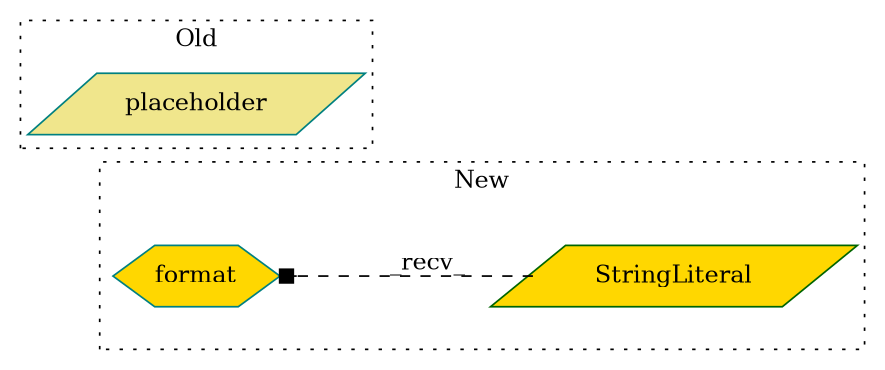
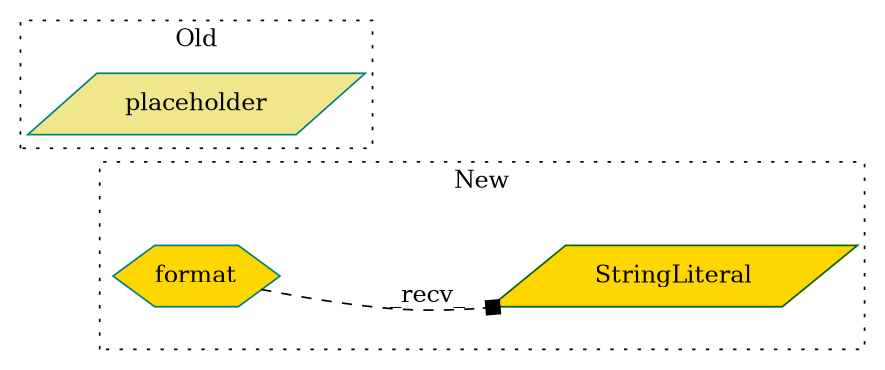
(415, 276) -> (371, 307)
